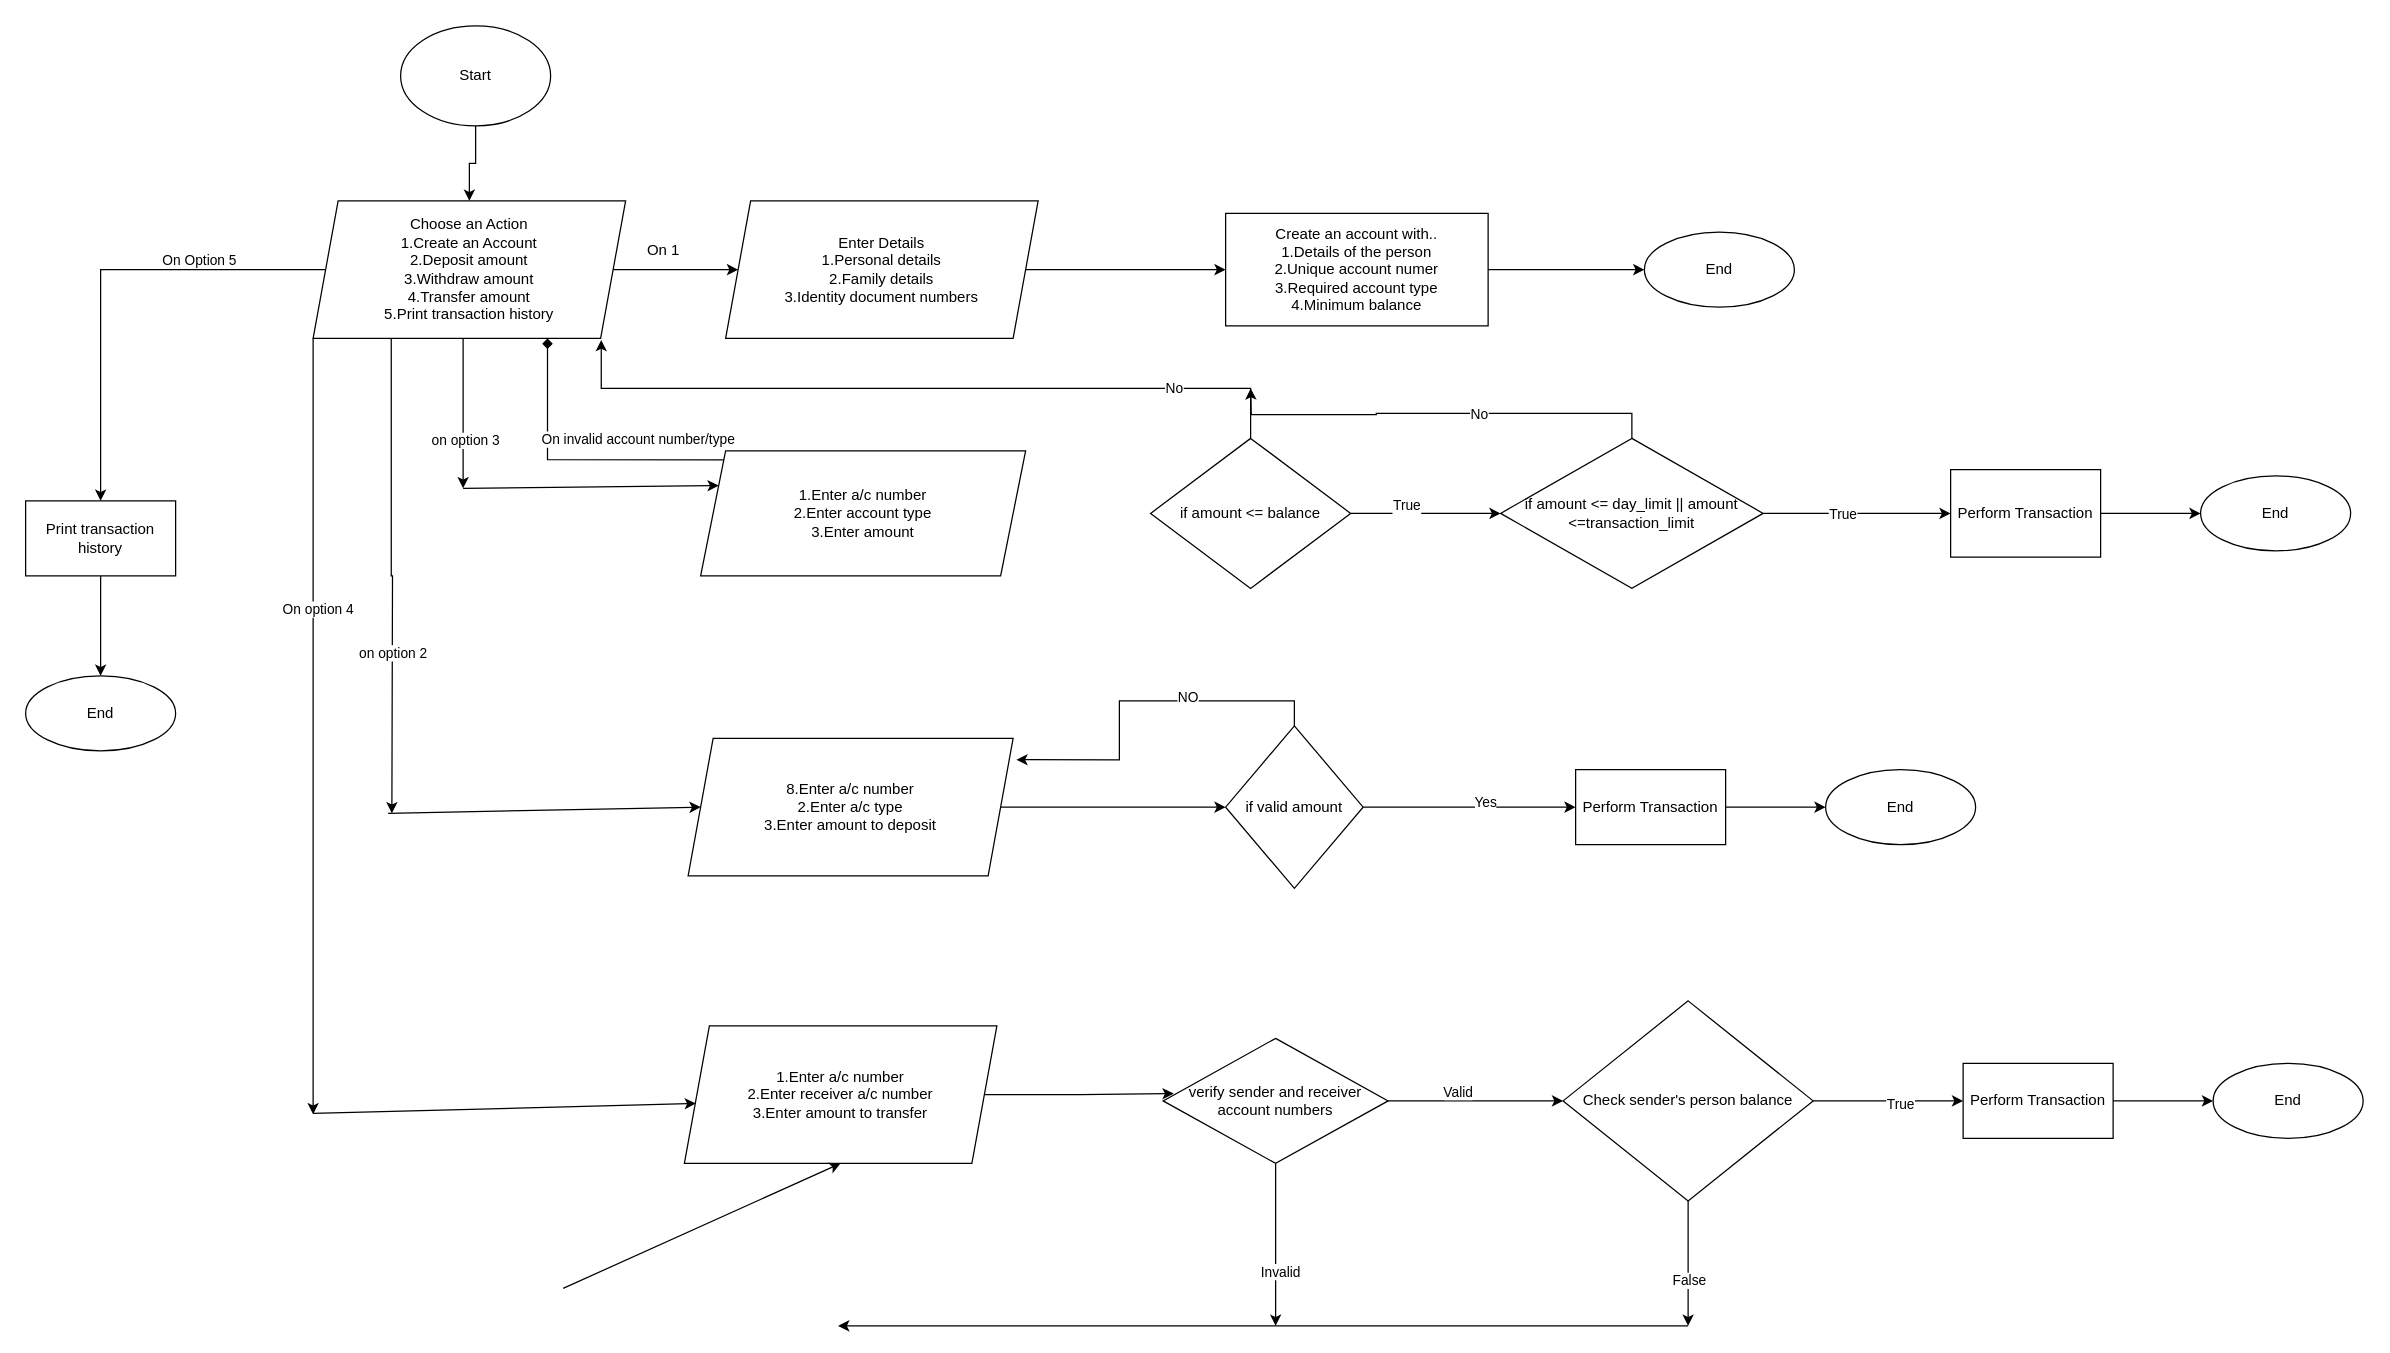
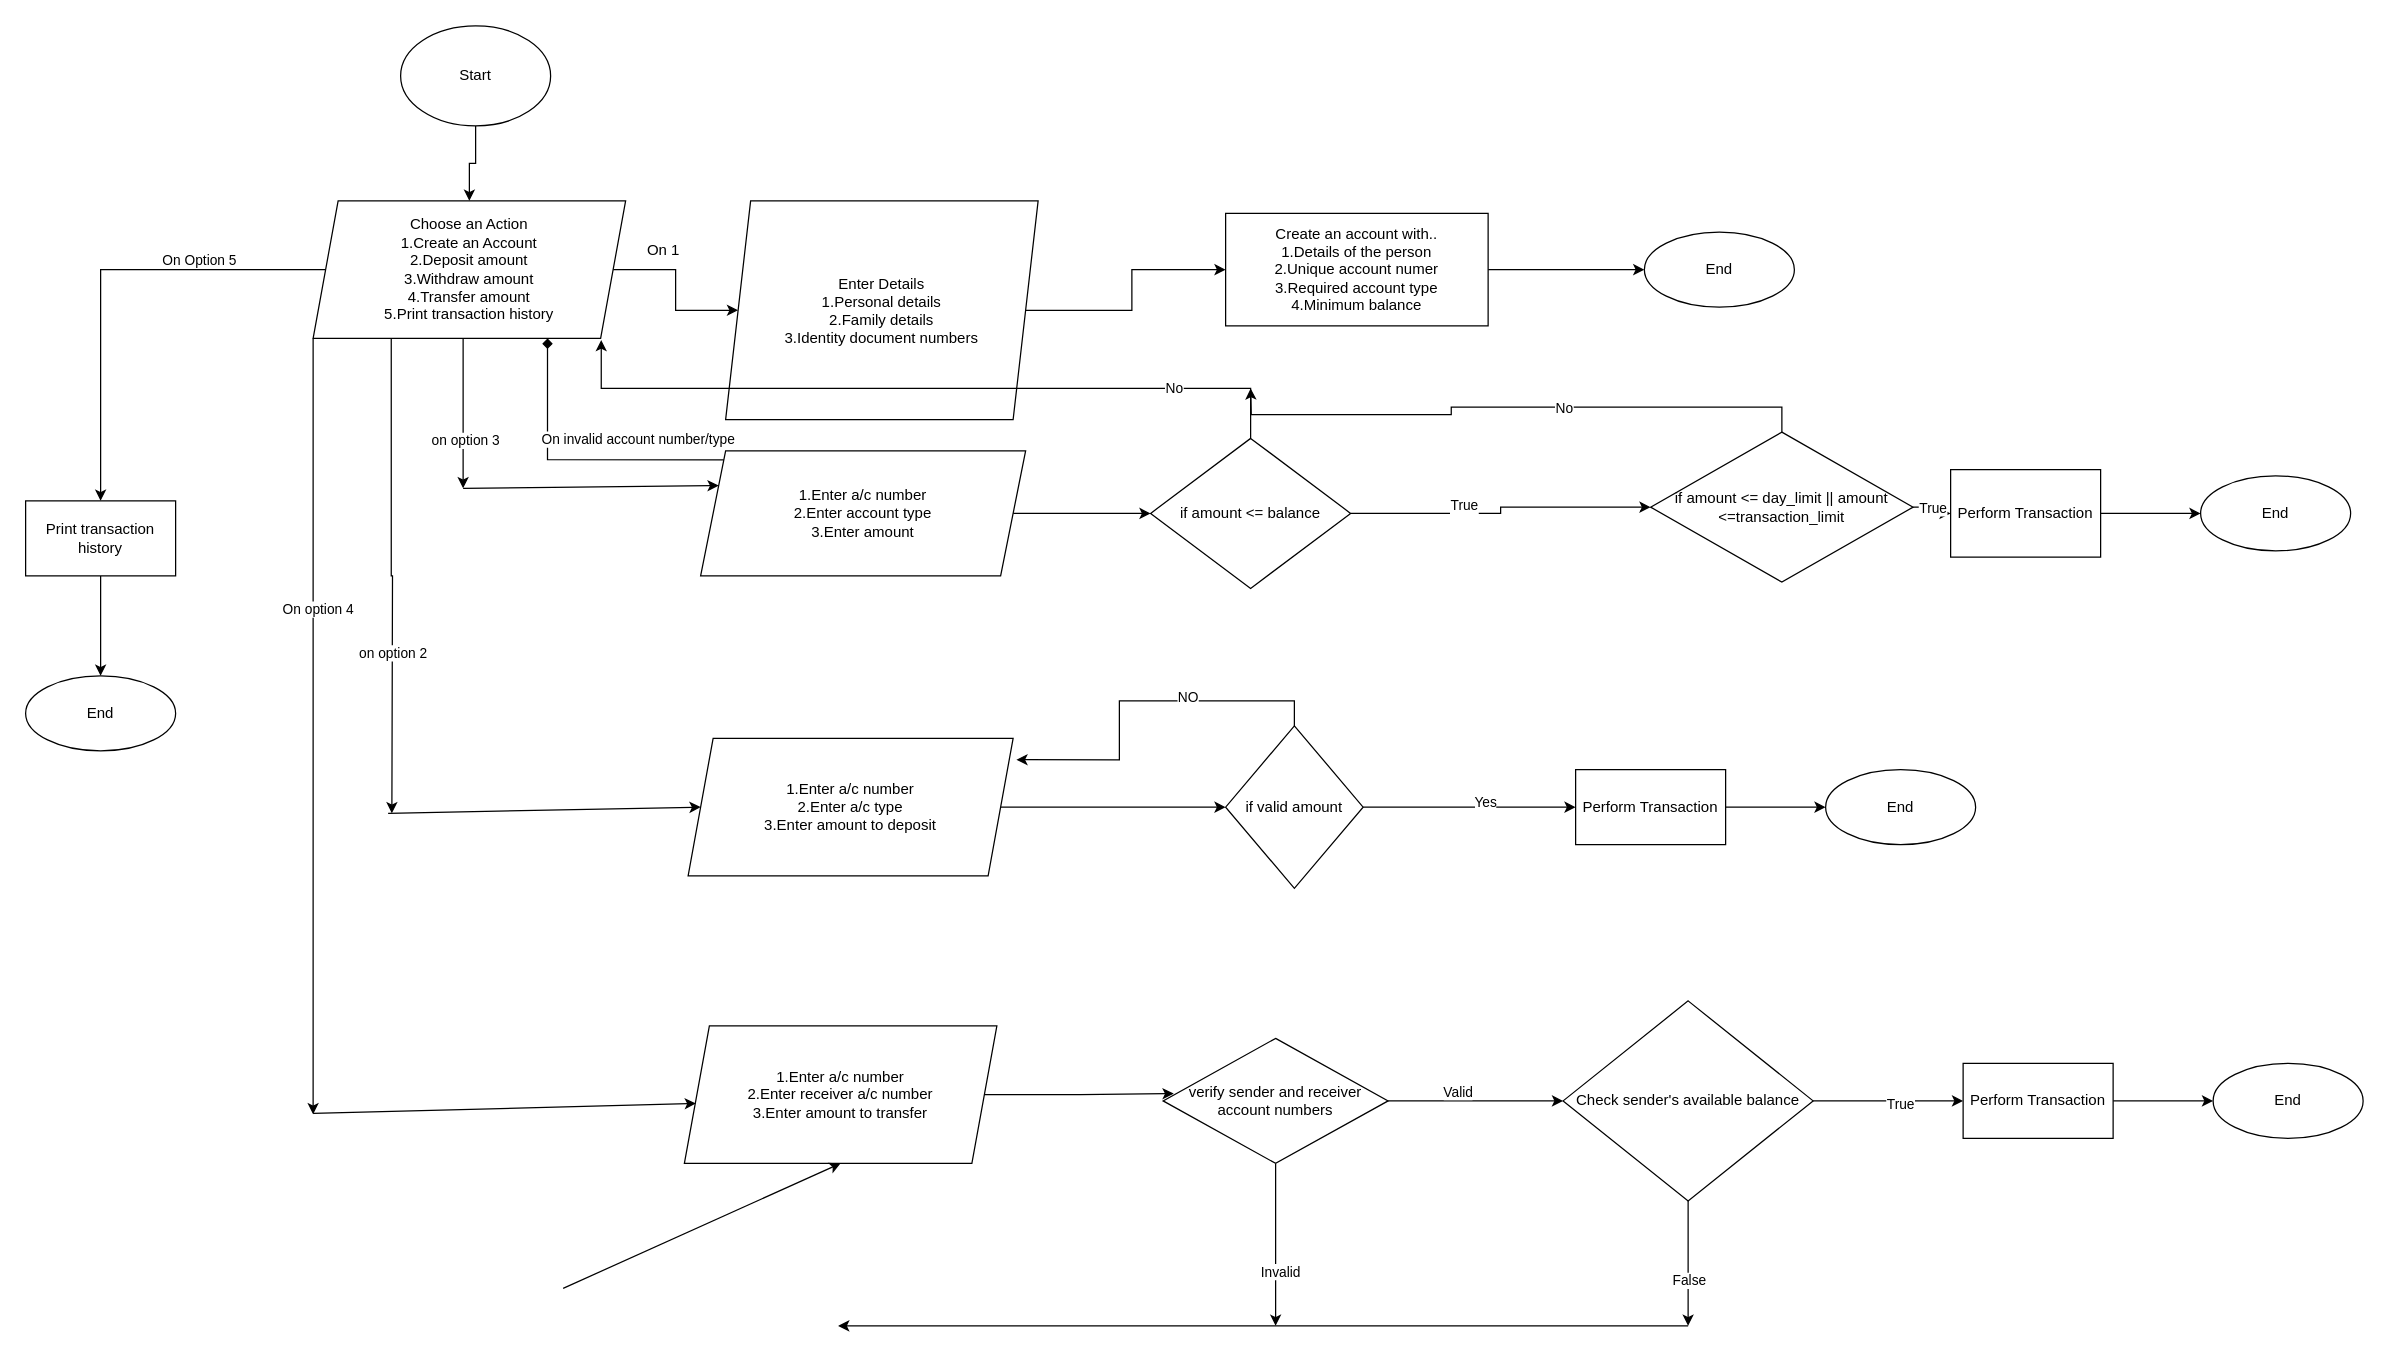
(882, 269) -> (882, 310)
none -> (1077, 513)
(1632, 513) -> (1782, 507)
(851, 807) -> (851, 807)
(1688, 1101) -> (1688, 1101)
